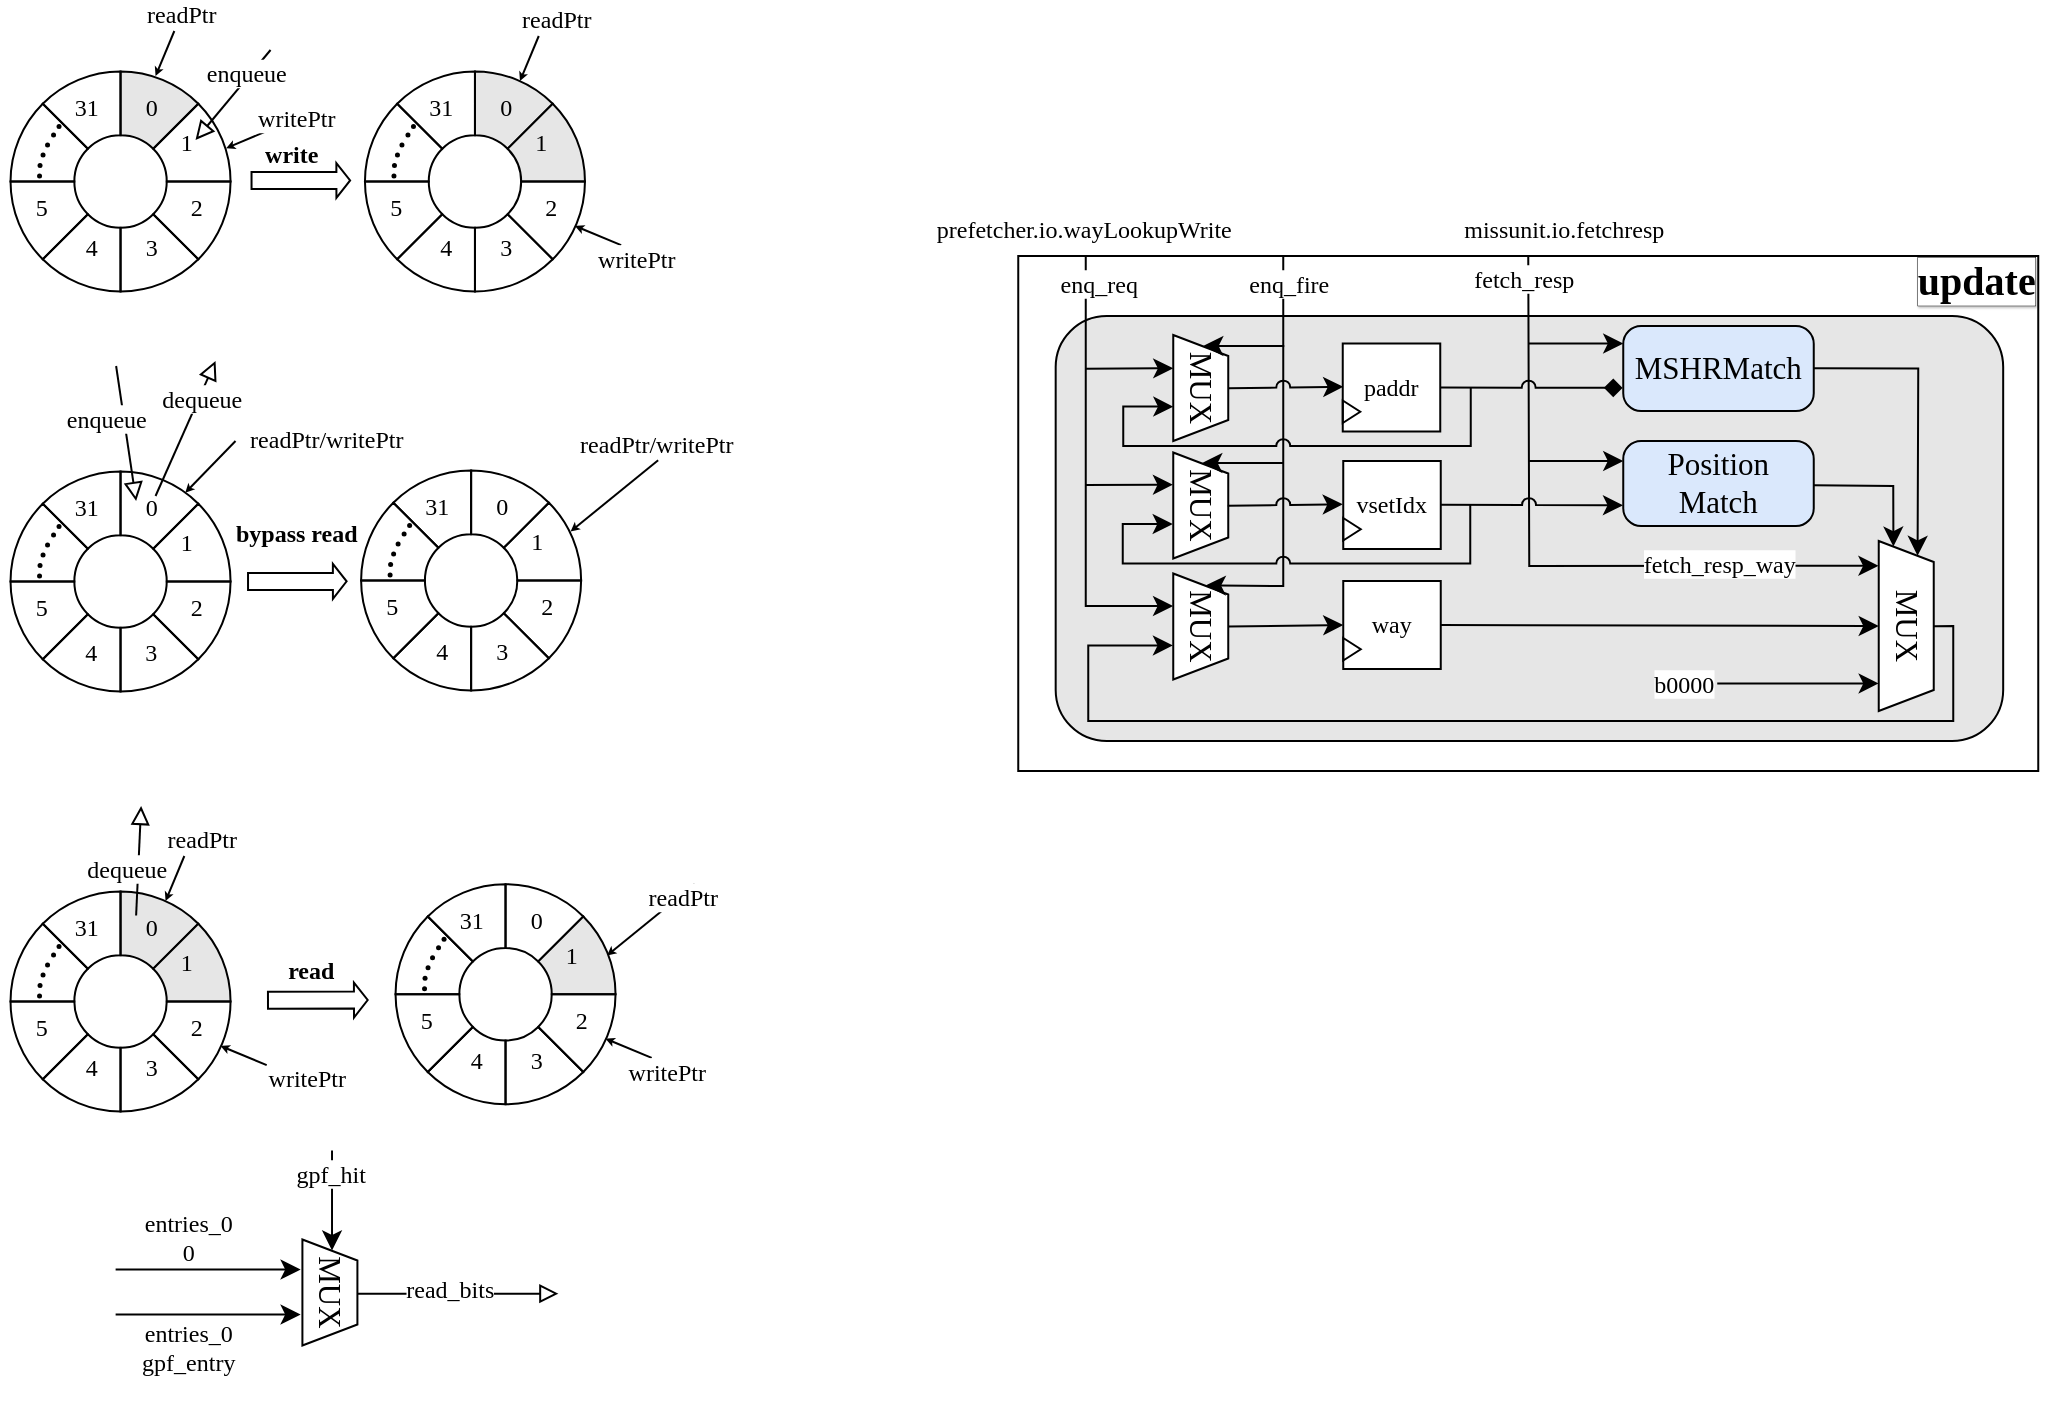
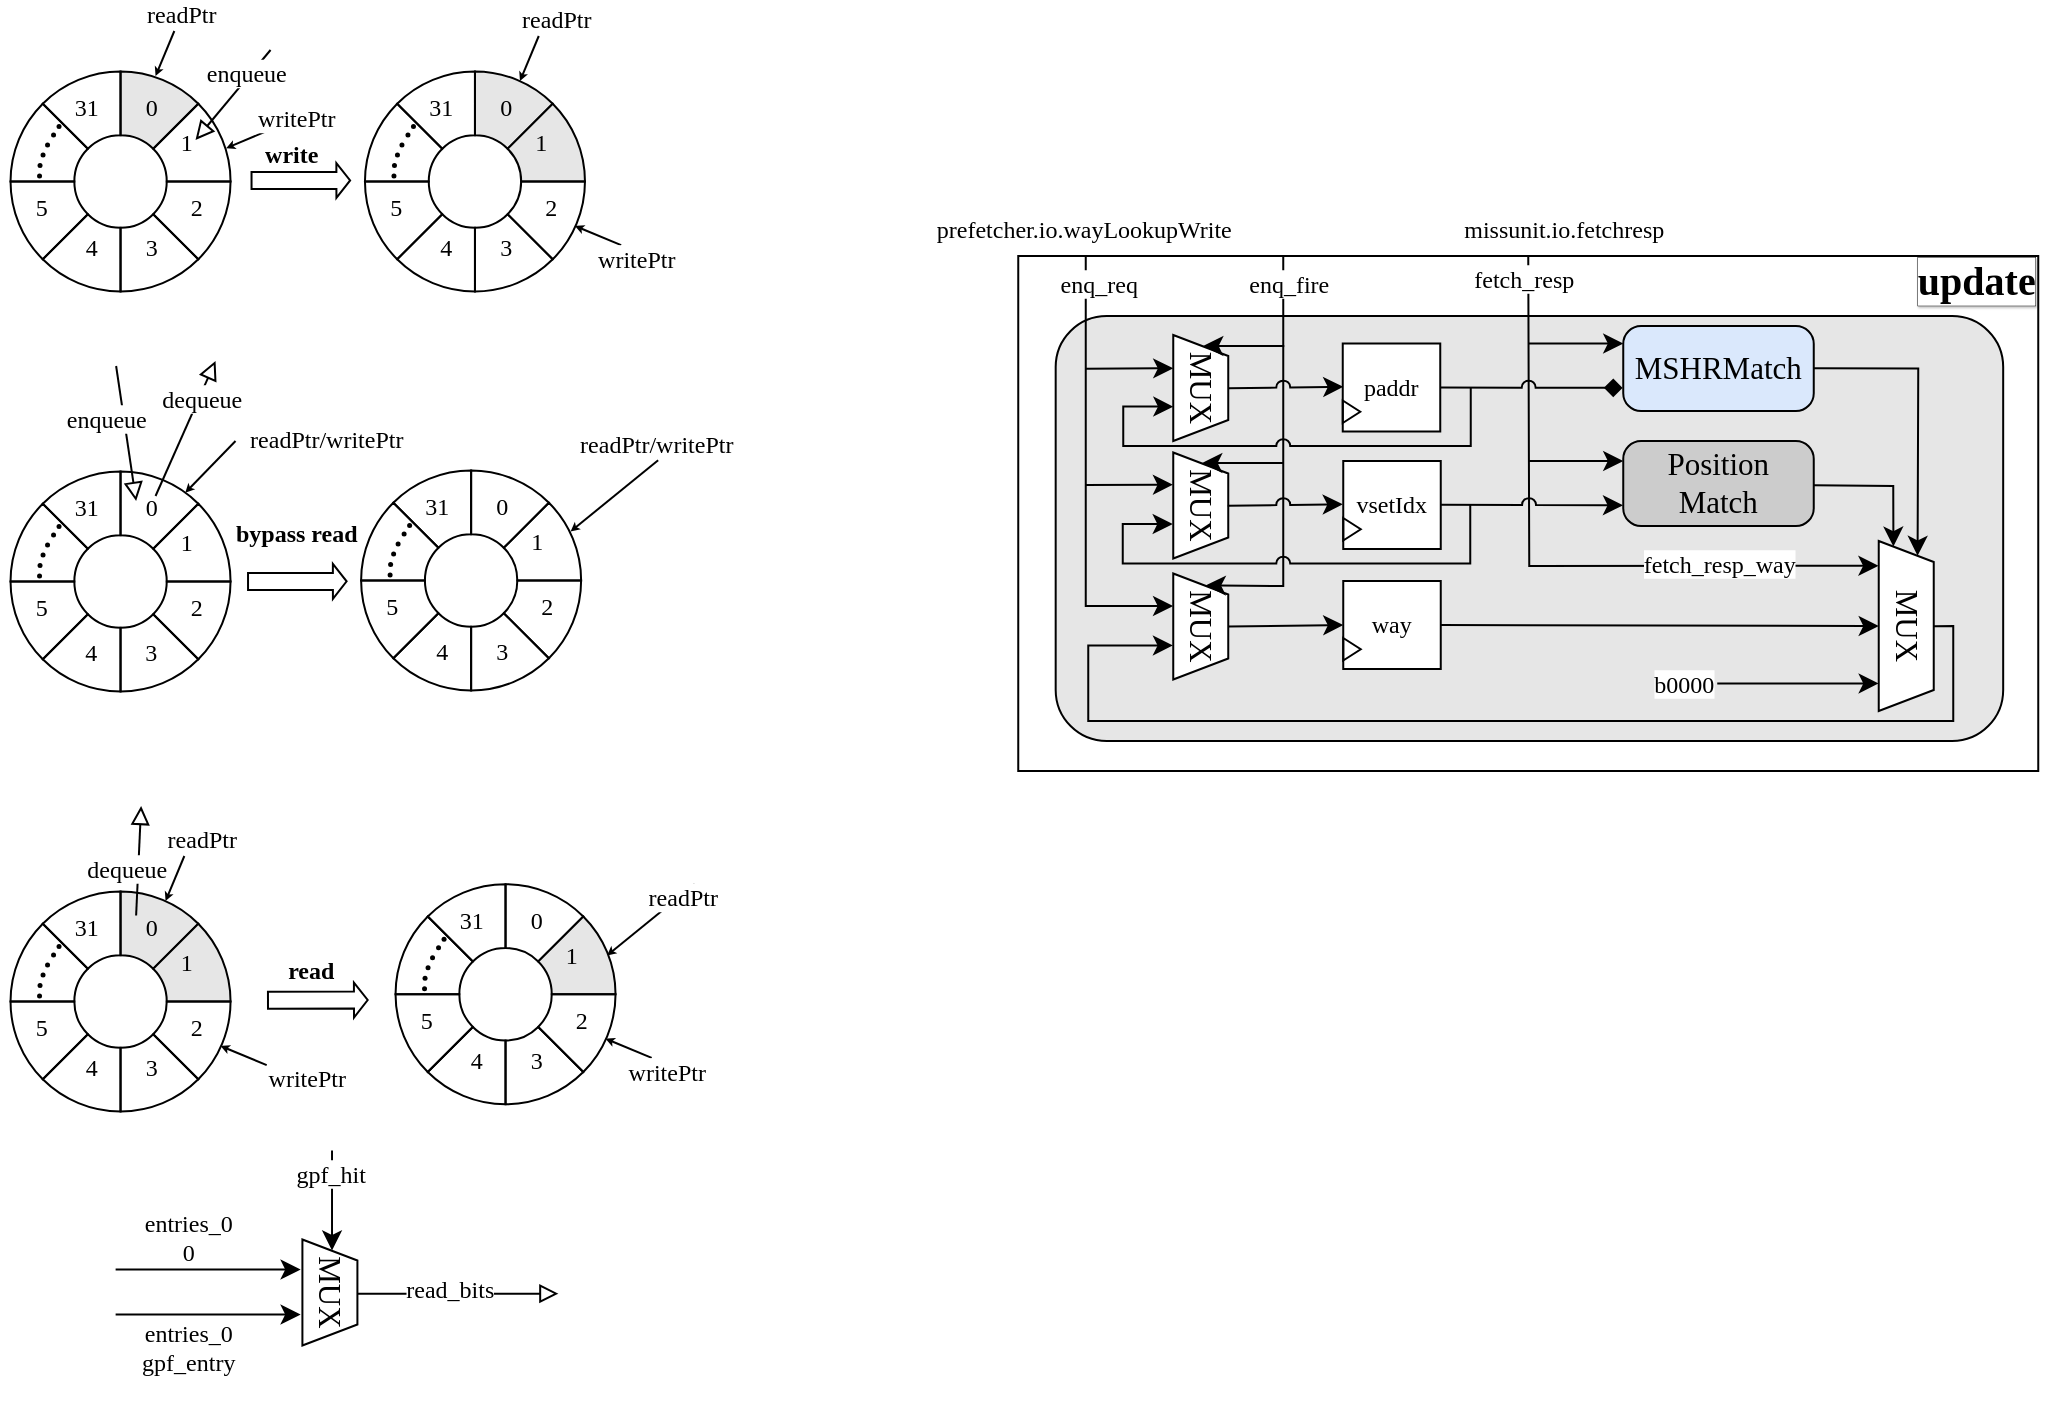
(1719, 483) -> (1719, 483)
